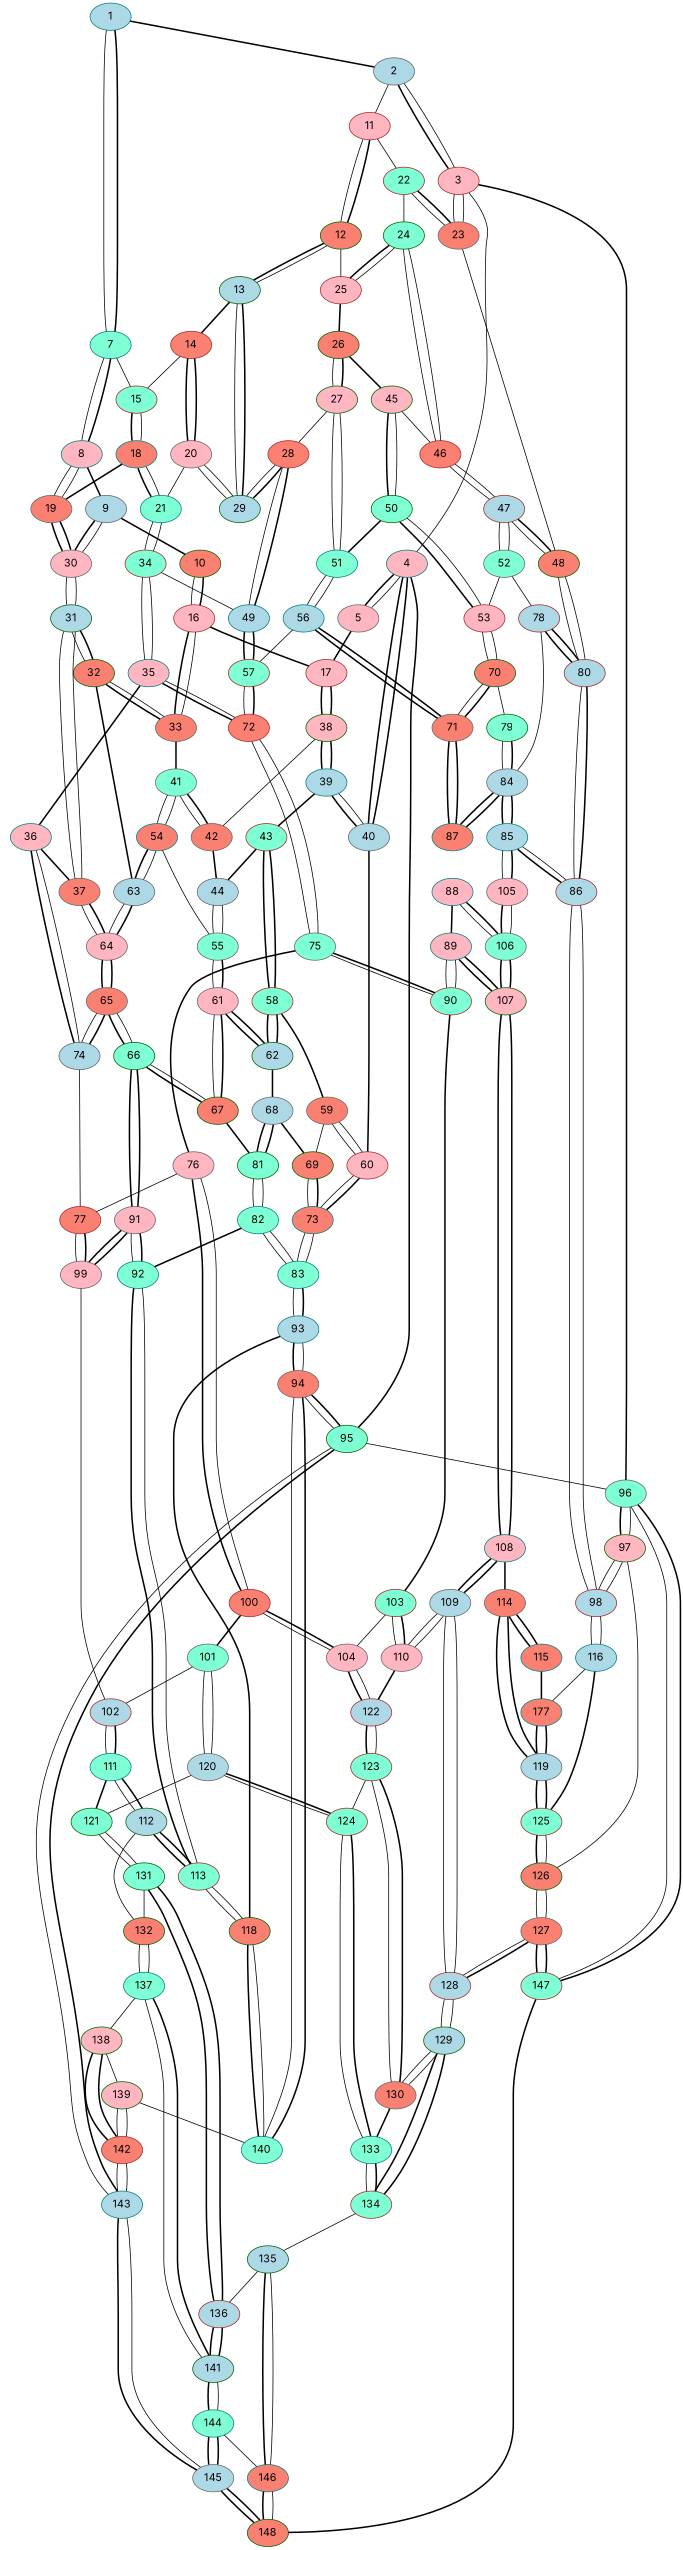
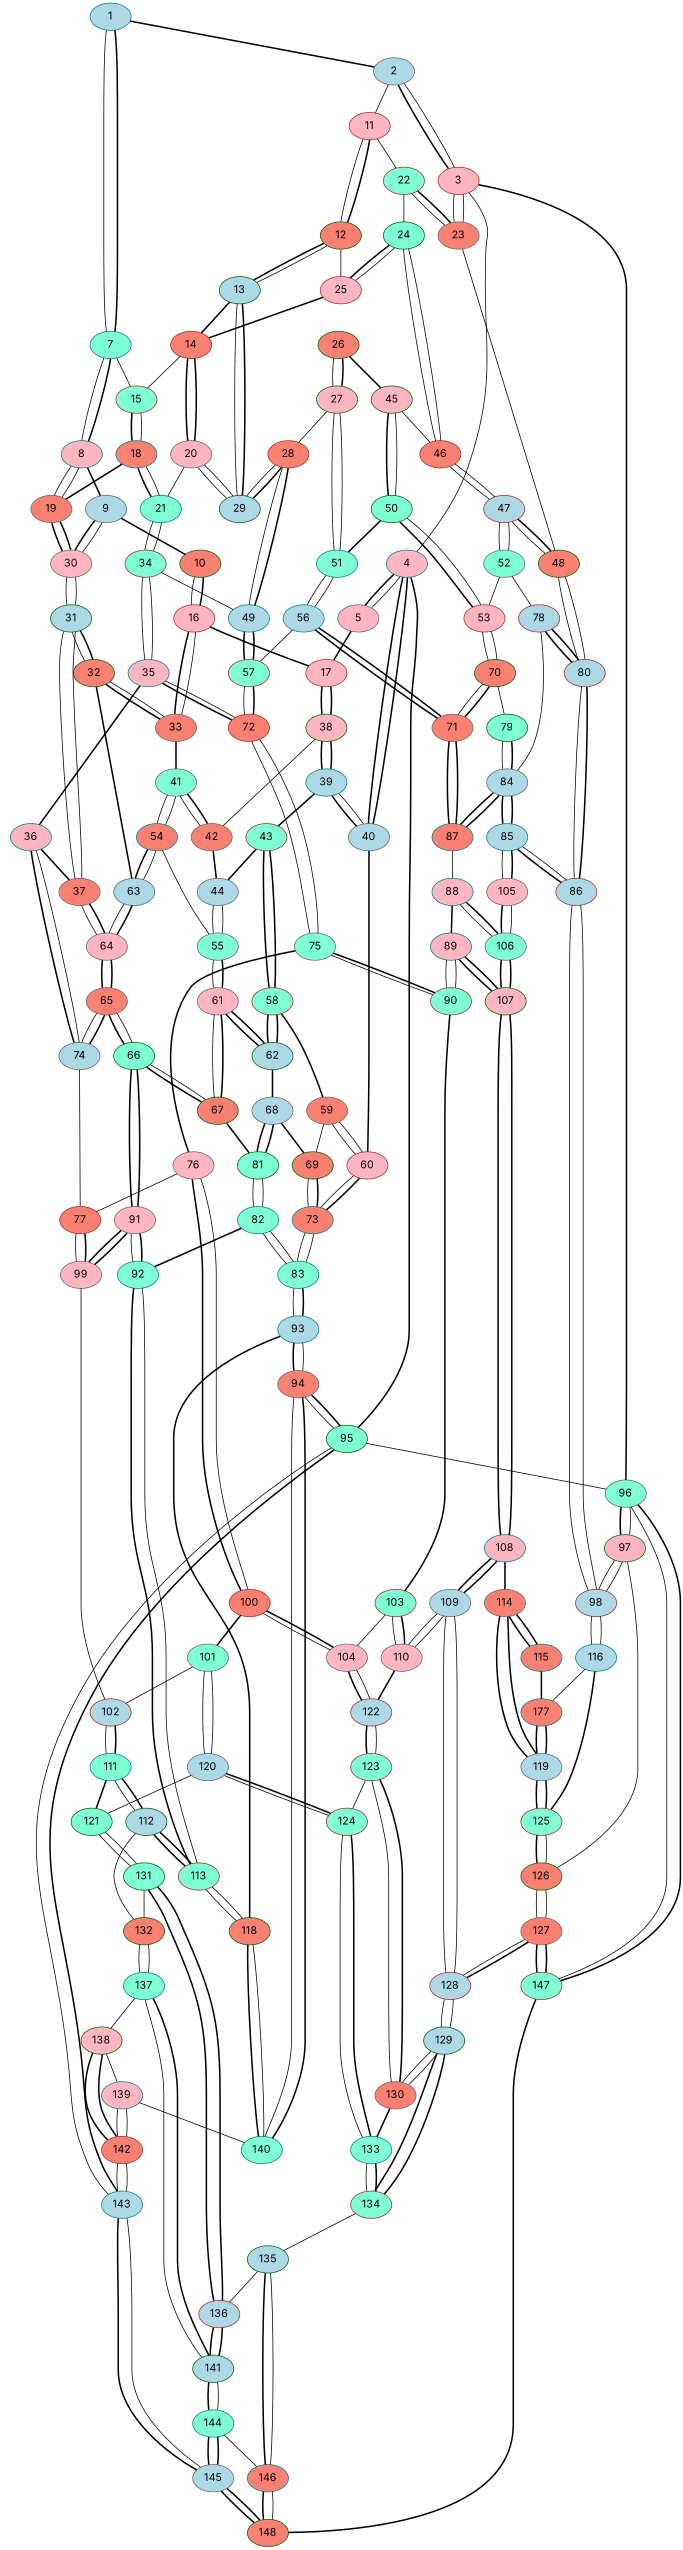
(340, 318) -> (266, 318)
none -> (453, 865)
(122, 2095) -> (122, 2095)
